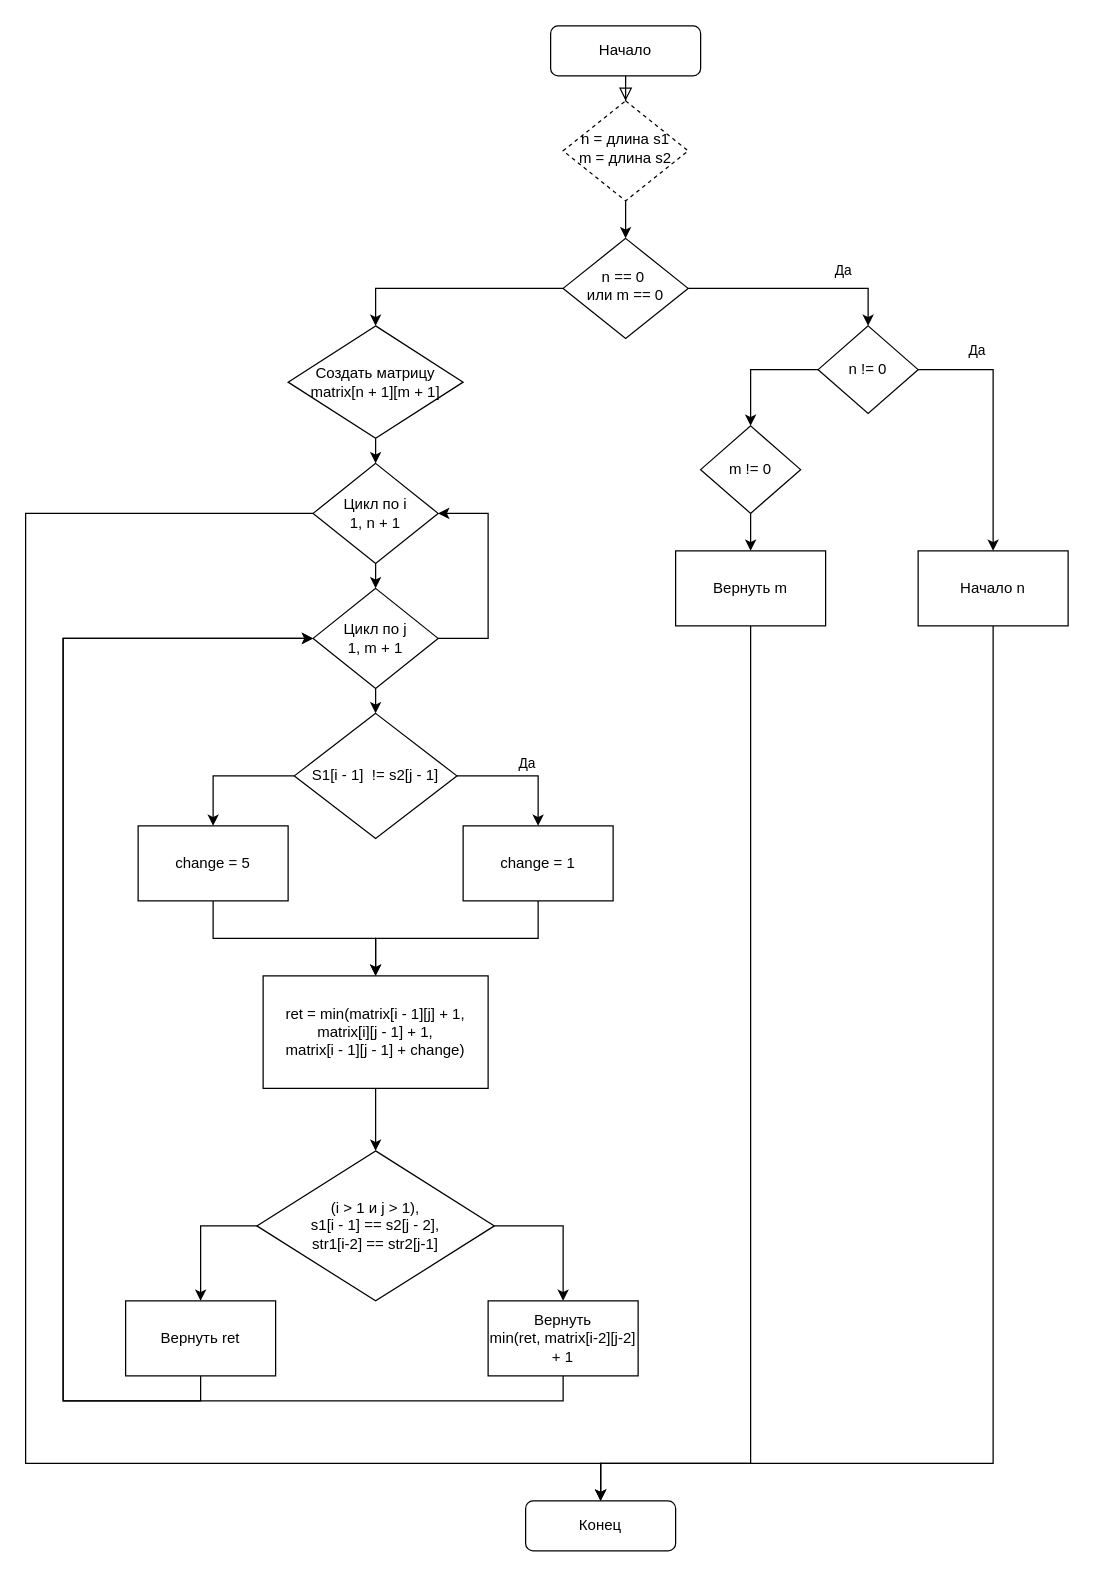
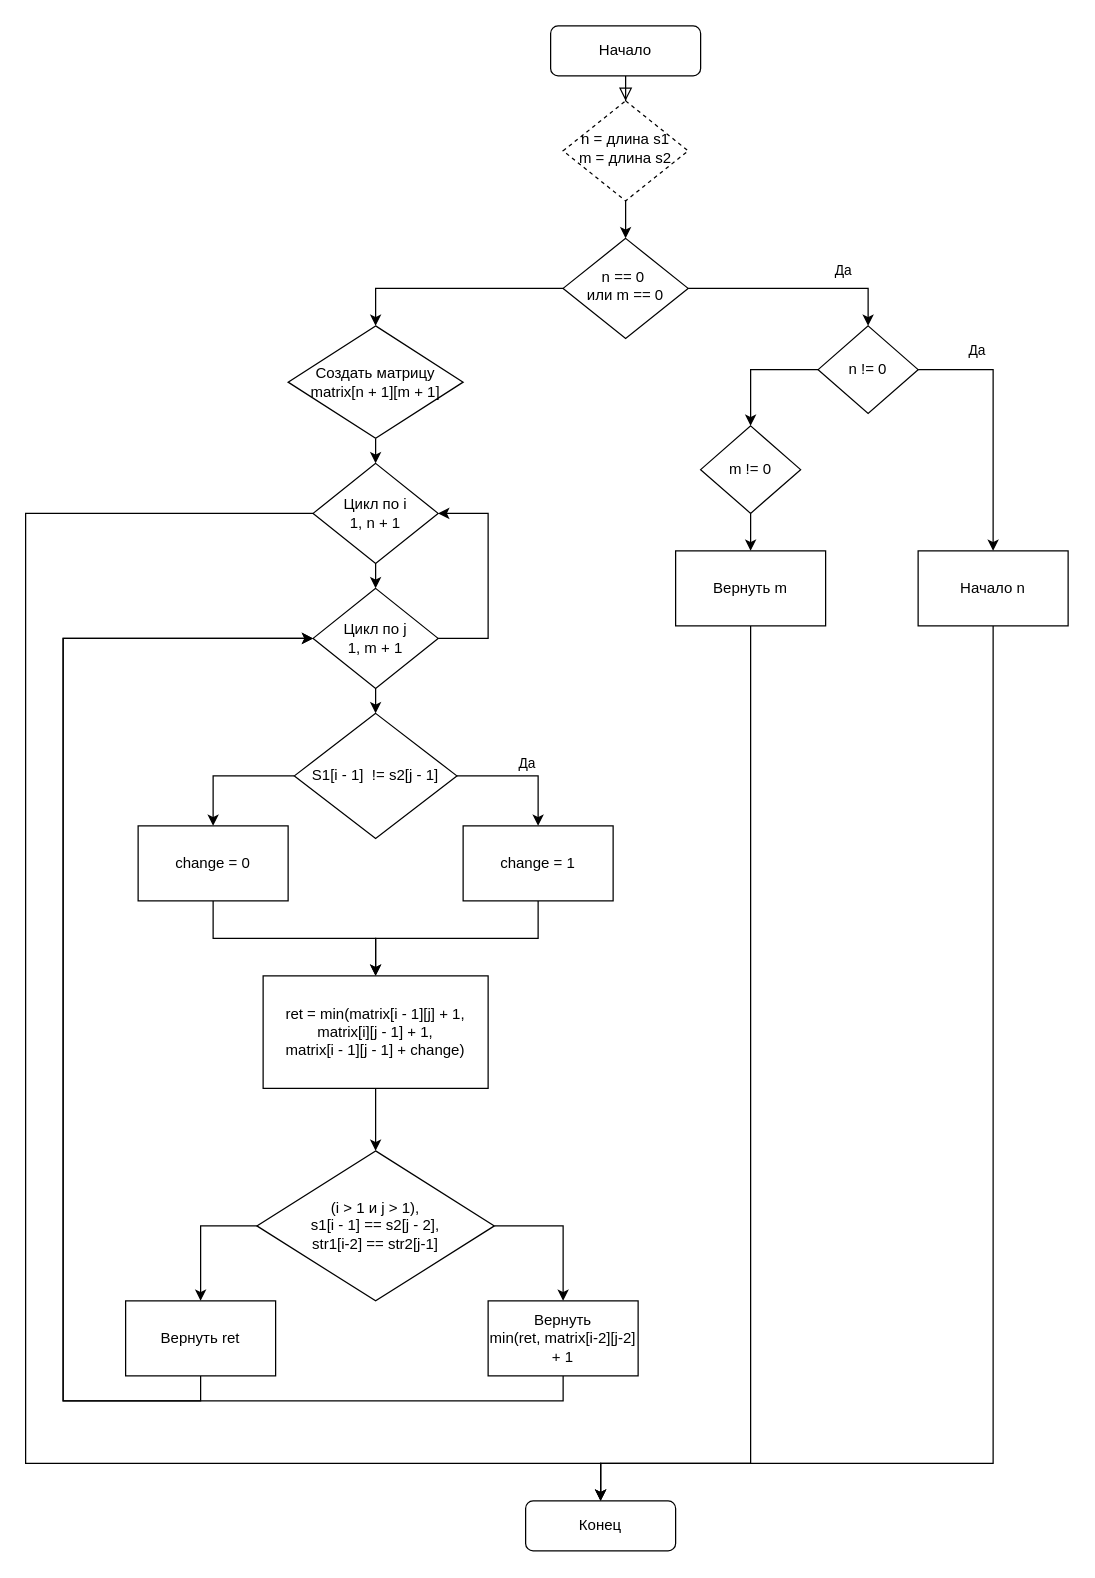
(213, 863) -> (213, 863)
